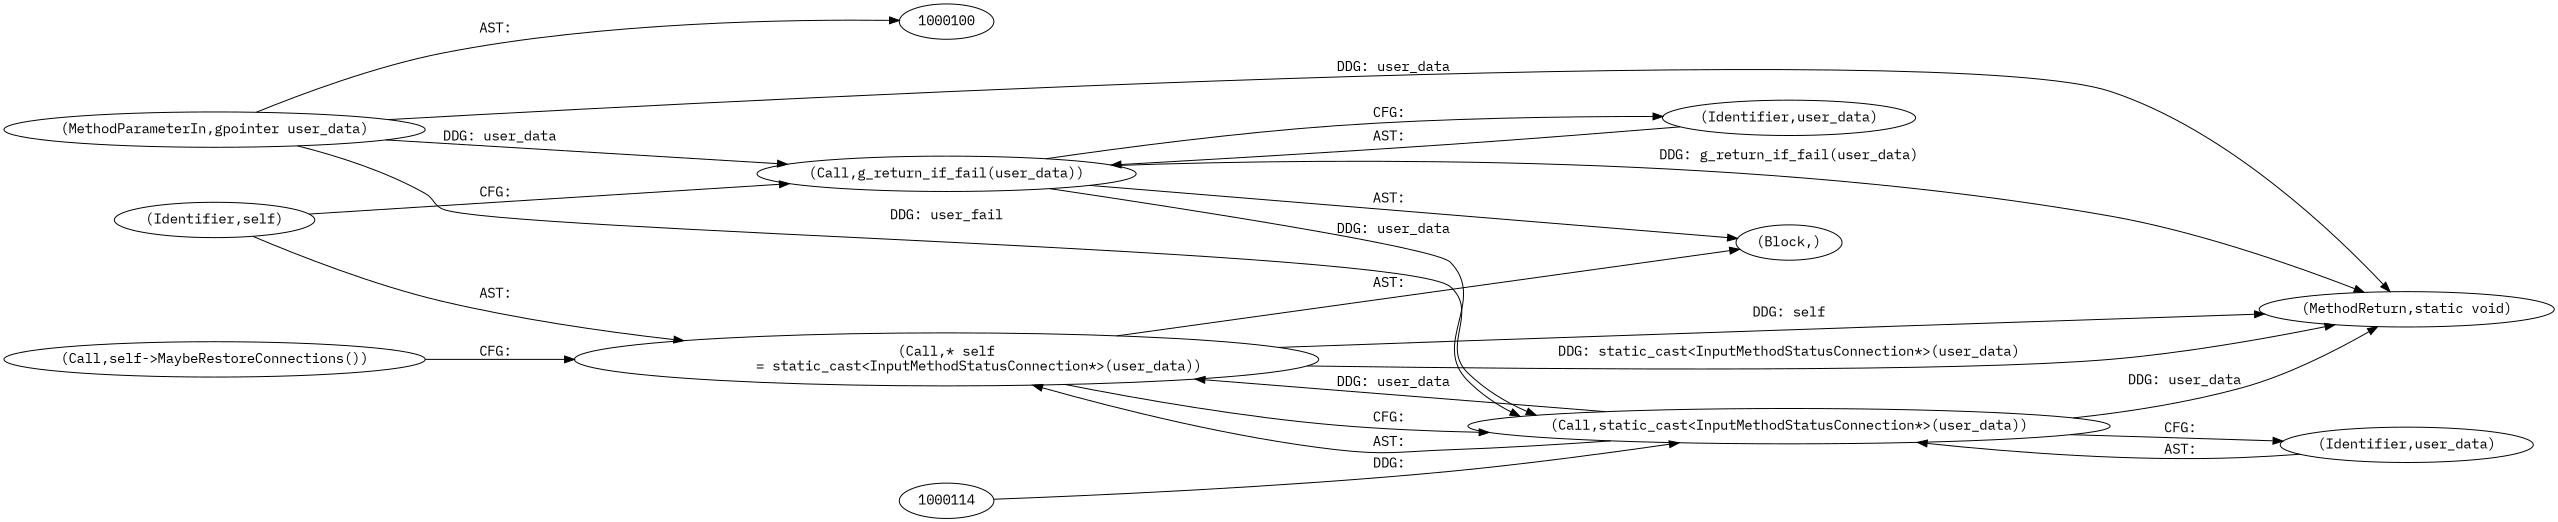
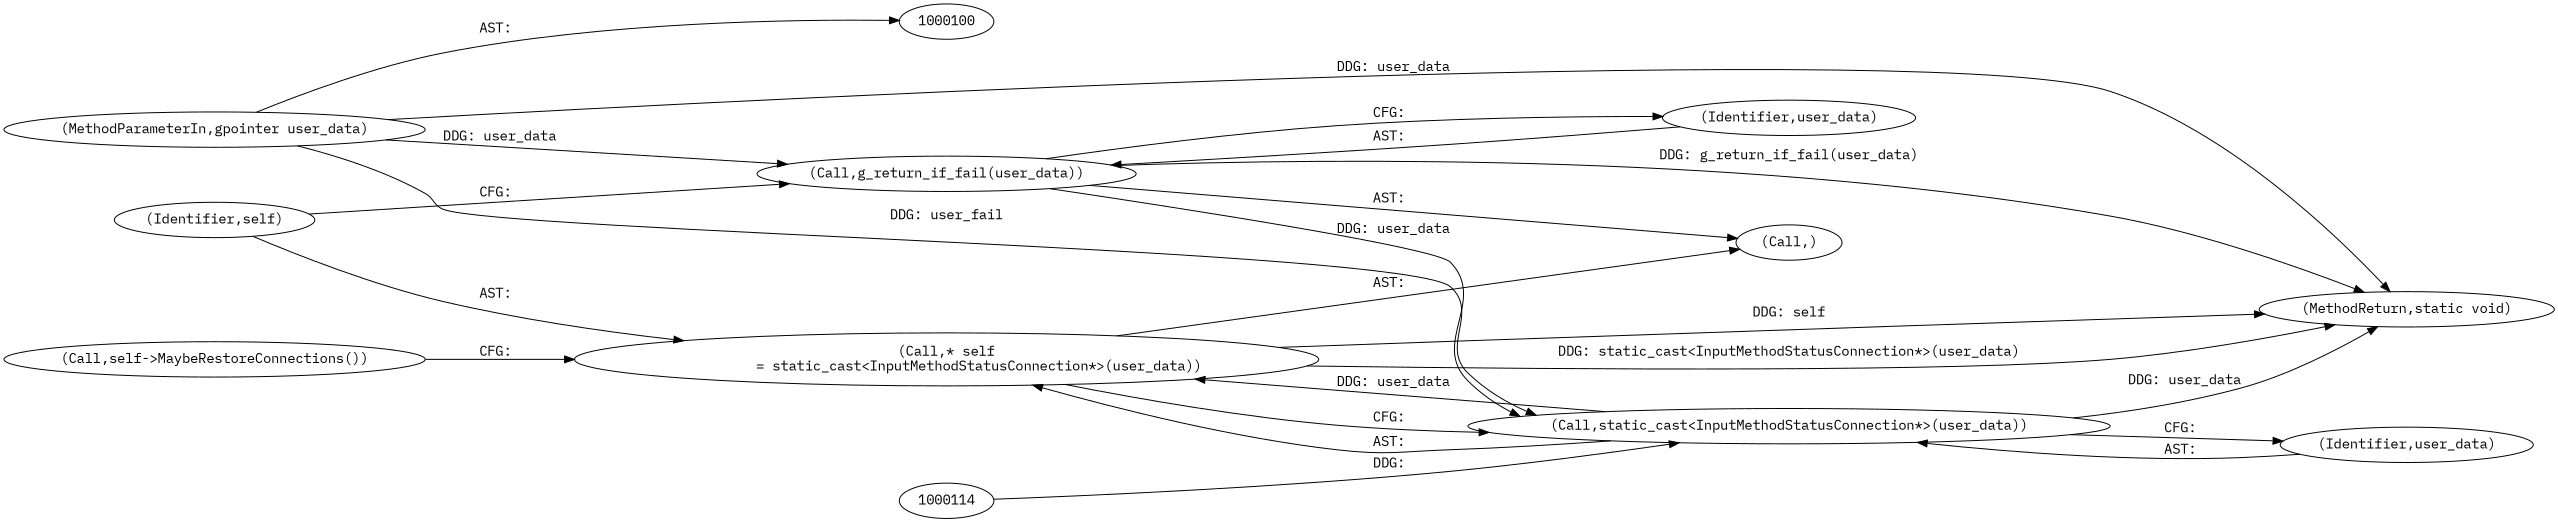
(1789, 243) -> (1789, 243)
